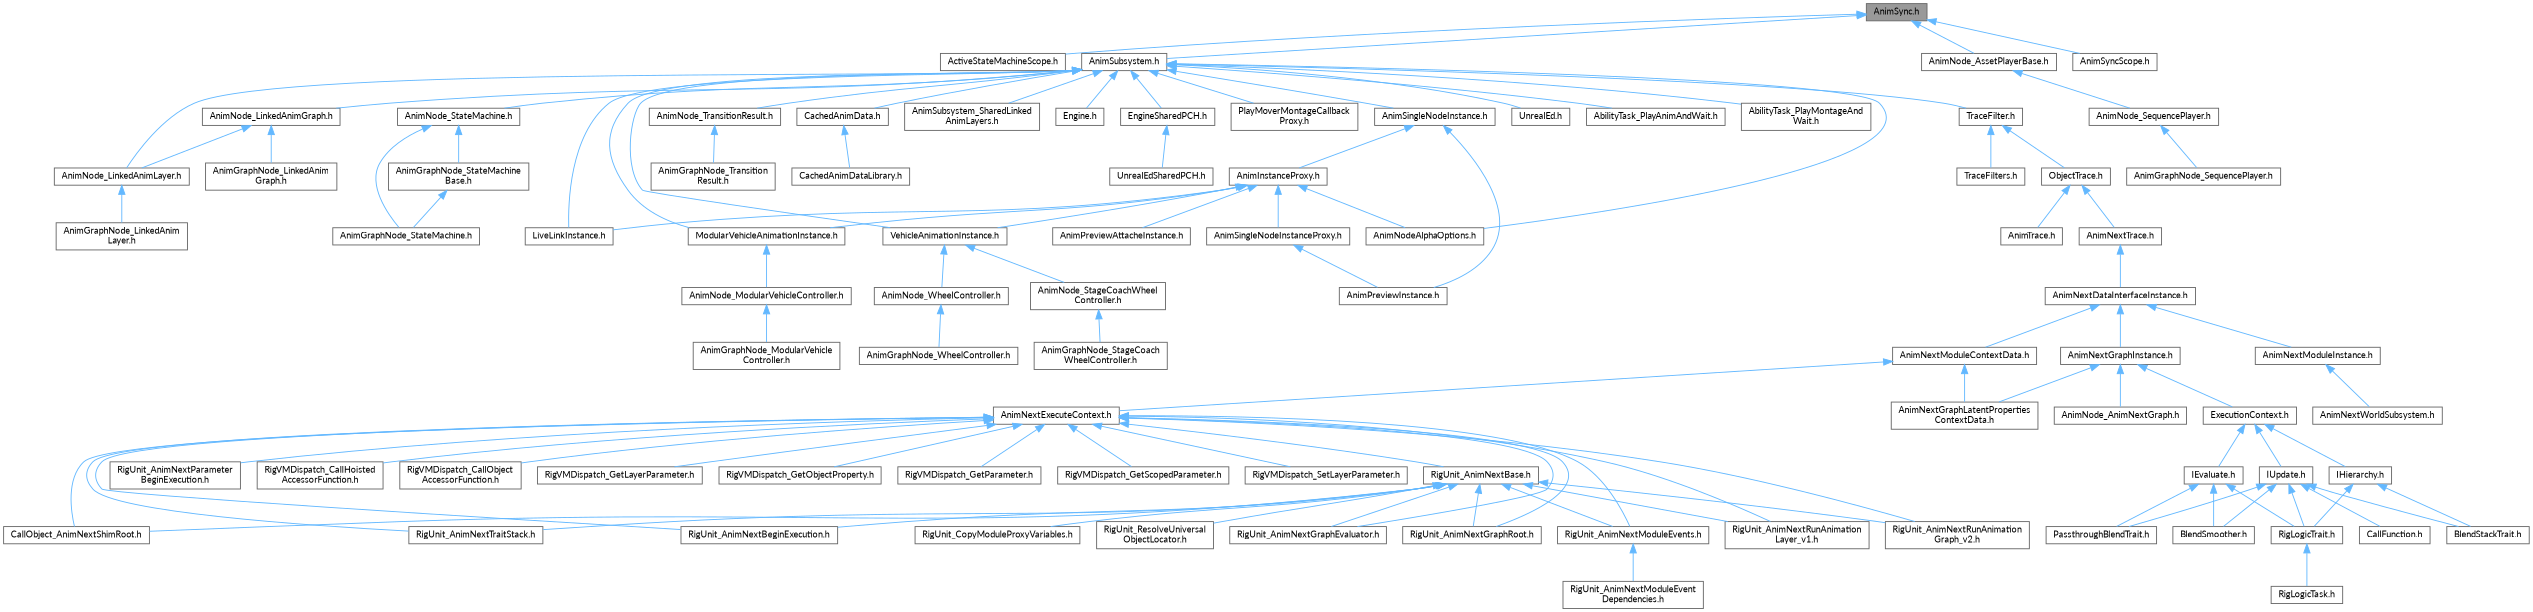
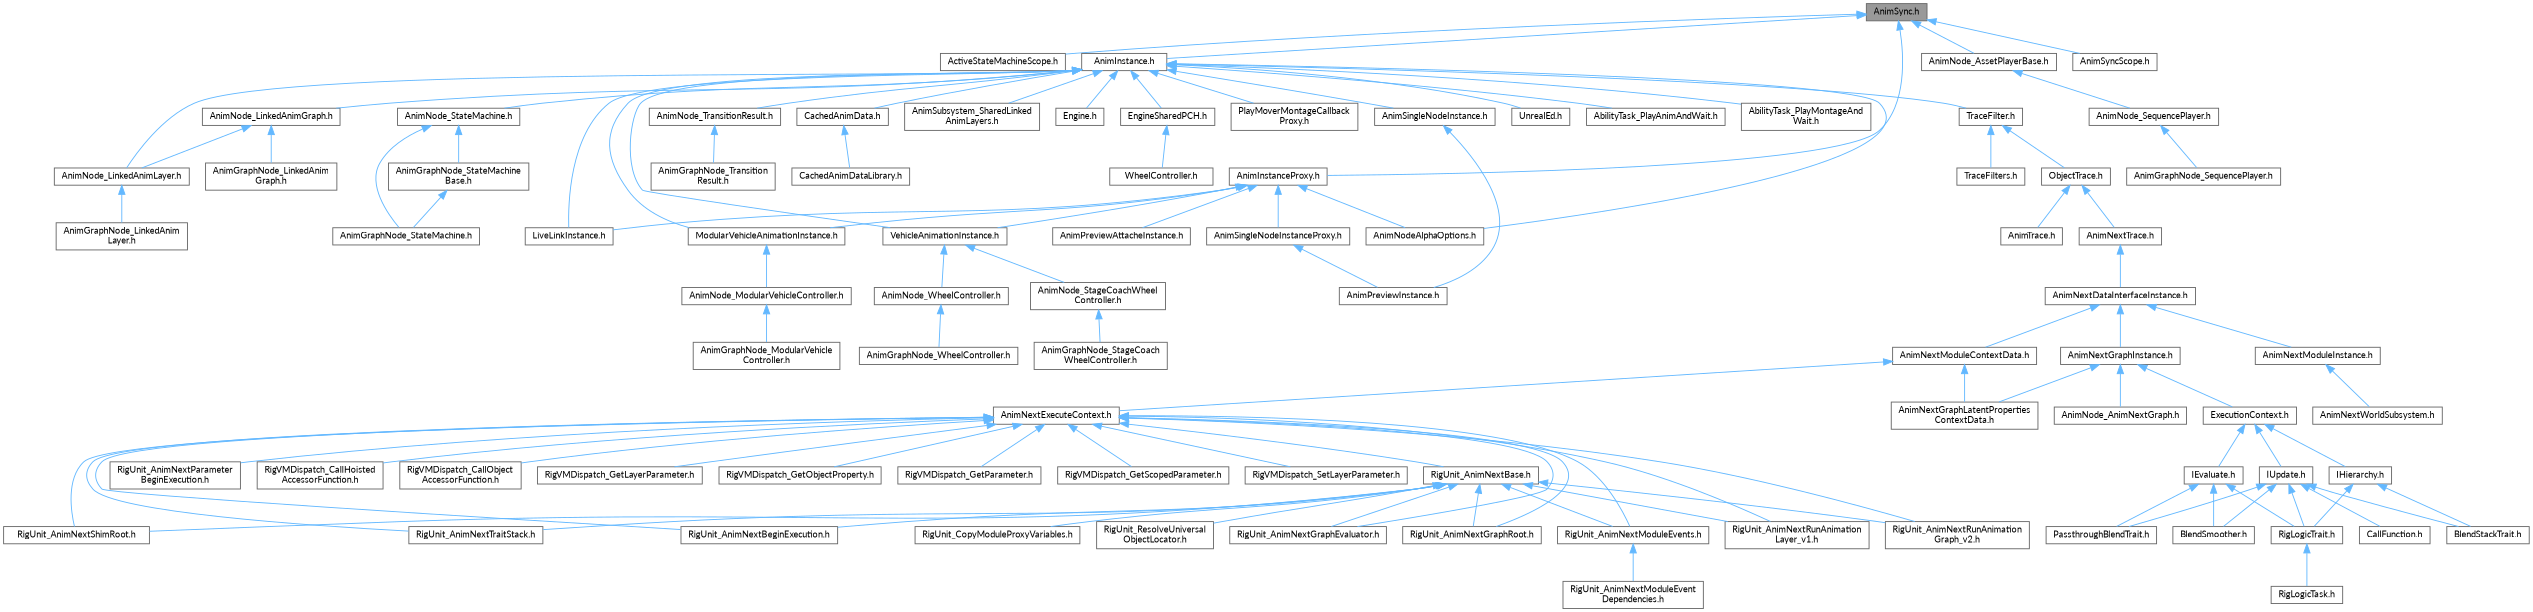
(1124, 62) -> (1124, 62)
(1352, 148) -> (1658, 165)
(1161, 177) -> (1161, 177)
(77, 535) -> (77, 535)
